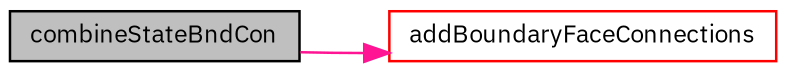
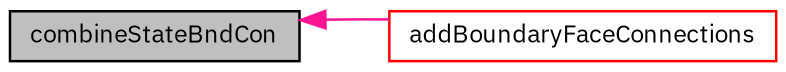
(332, 53) -> (357, 19)
